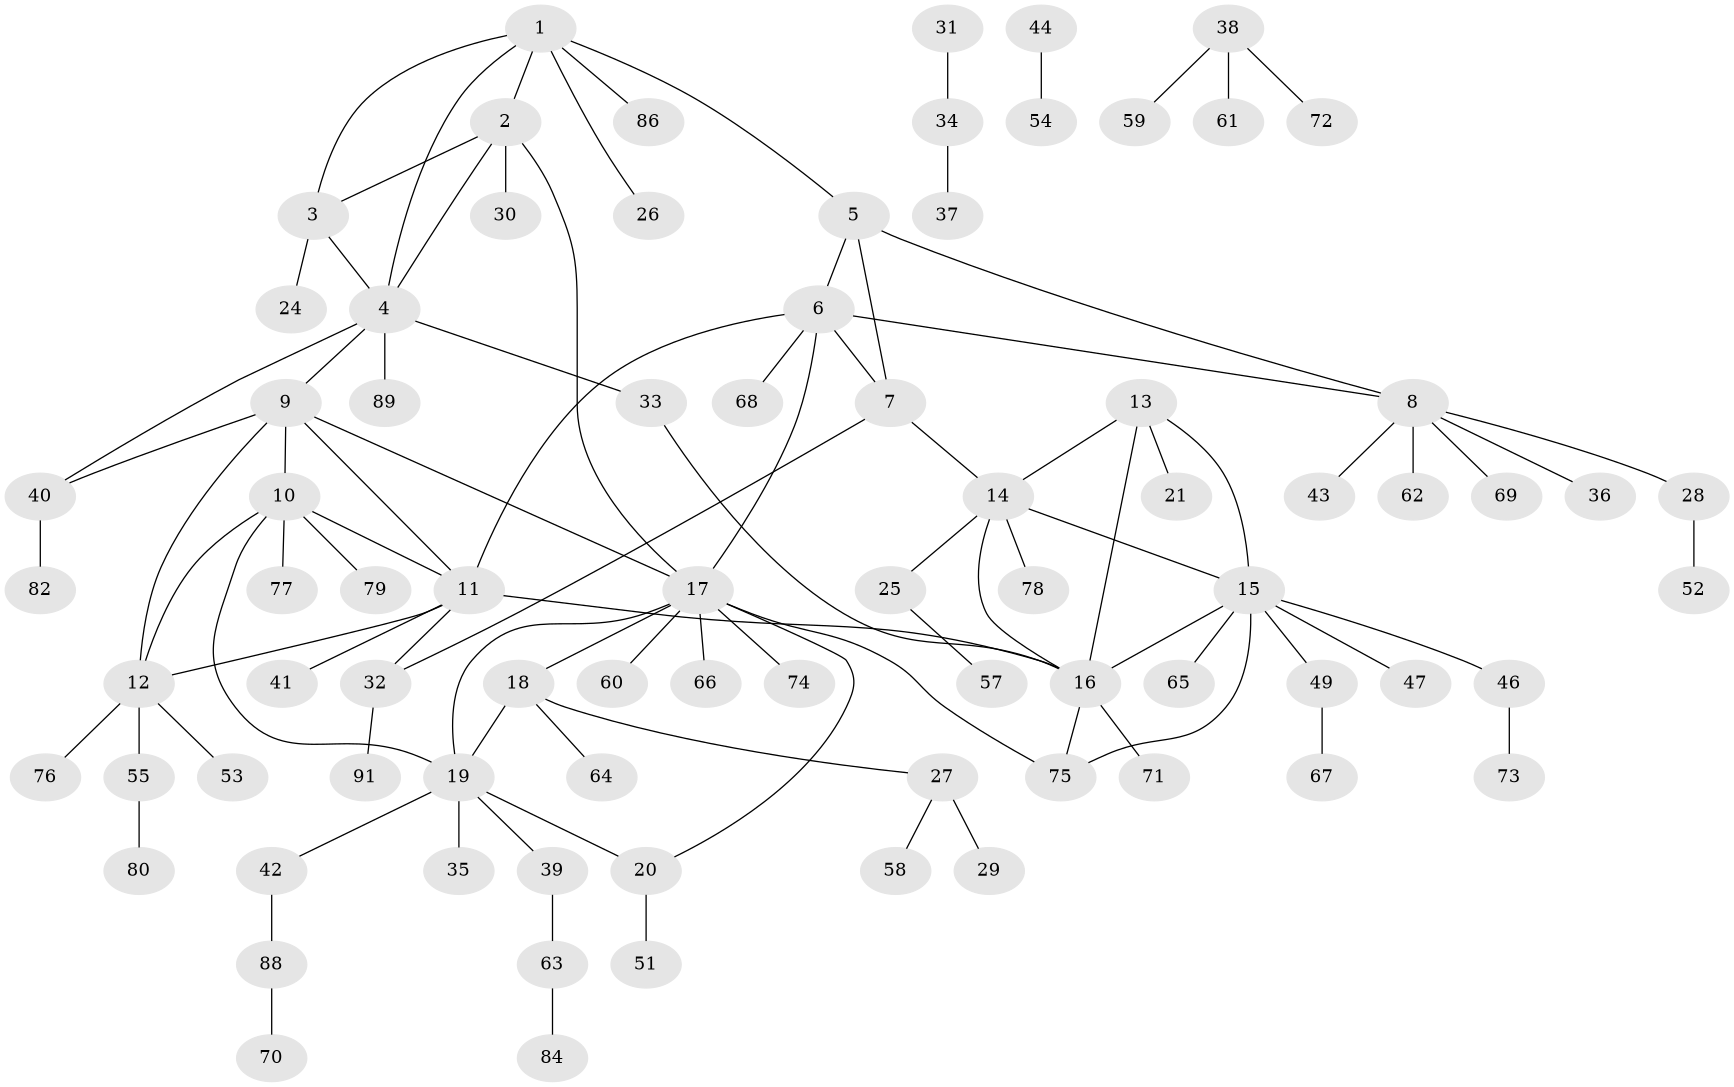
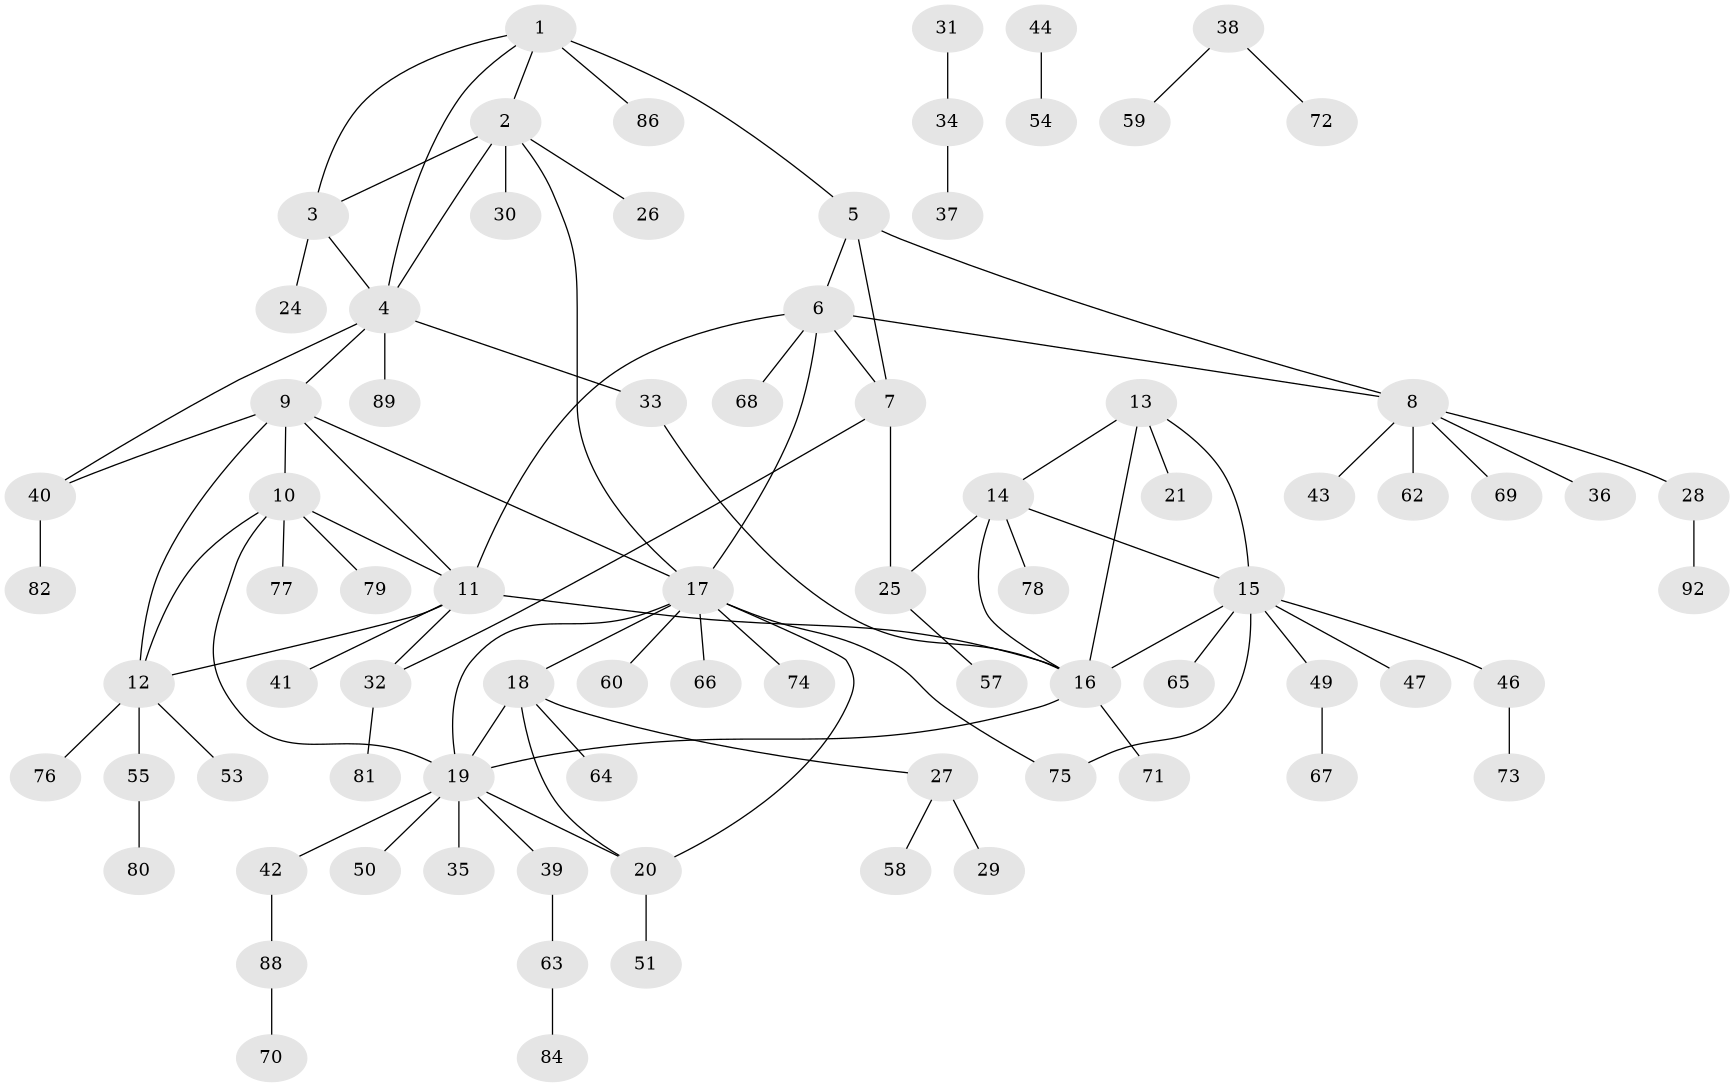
(1228, 122) -> none
(590, 125) -> (577, 169)
(945, 450) -> (890, 497)
(1694, 590) -> (1694, 590)
(1073, 731) -> (776, 739)
(365, 777) -> (365, 777)
none -> (551, 794)
none -> (365, 871)
